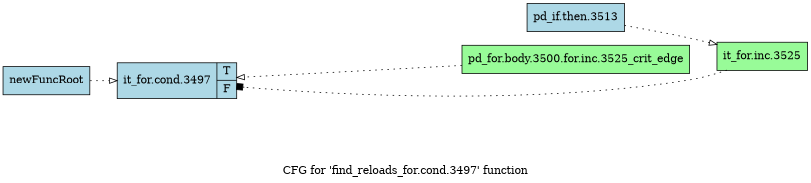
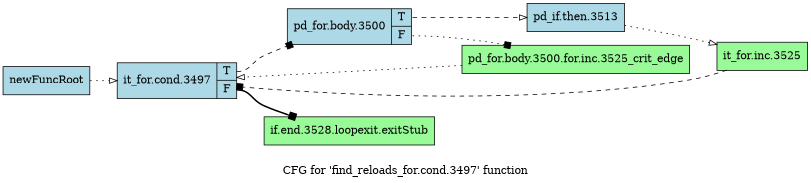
none -> (349, 27)
(487, 96) -> (487, 96)
none -> (349, 131)
